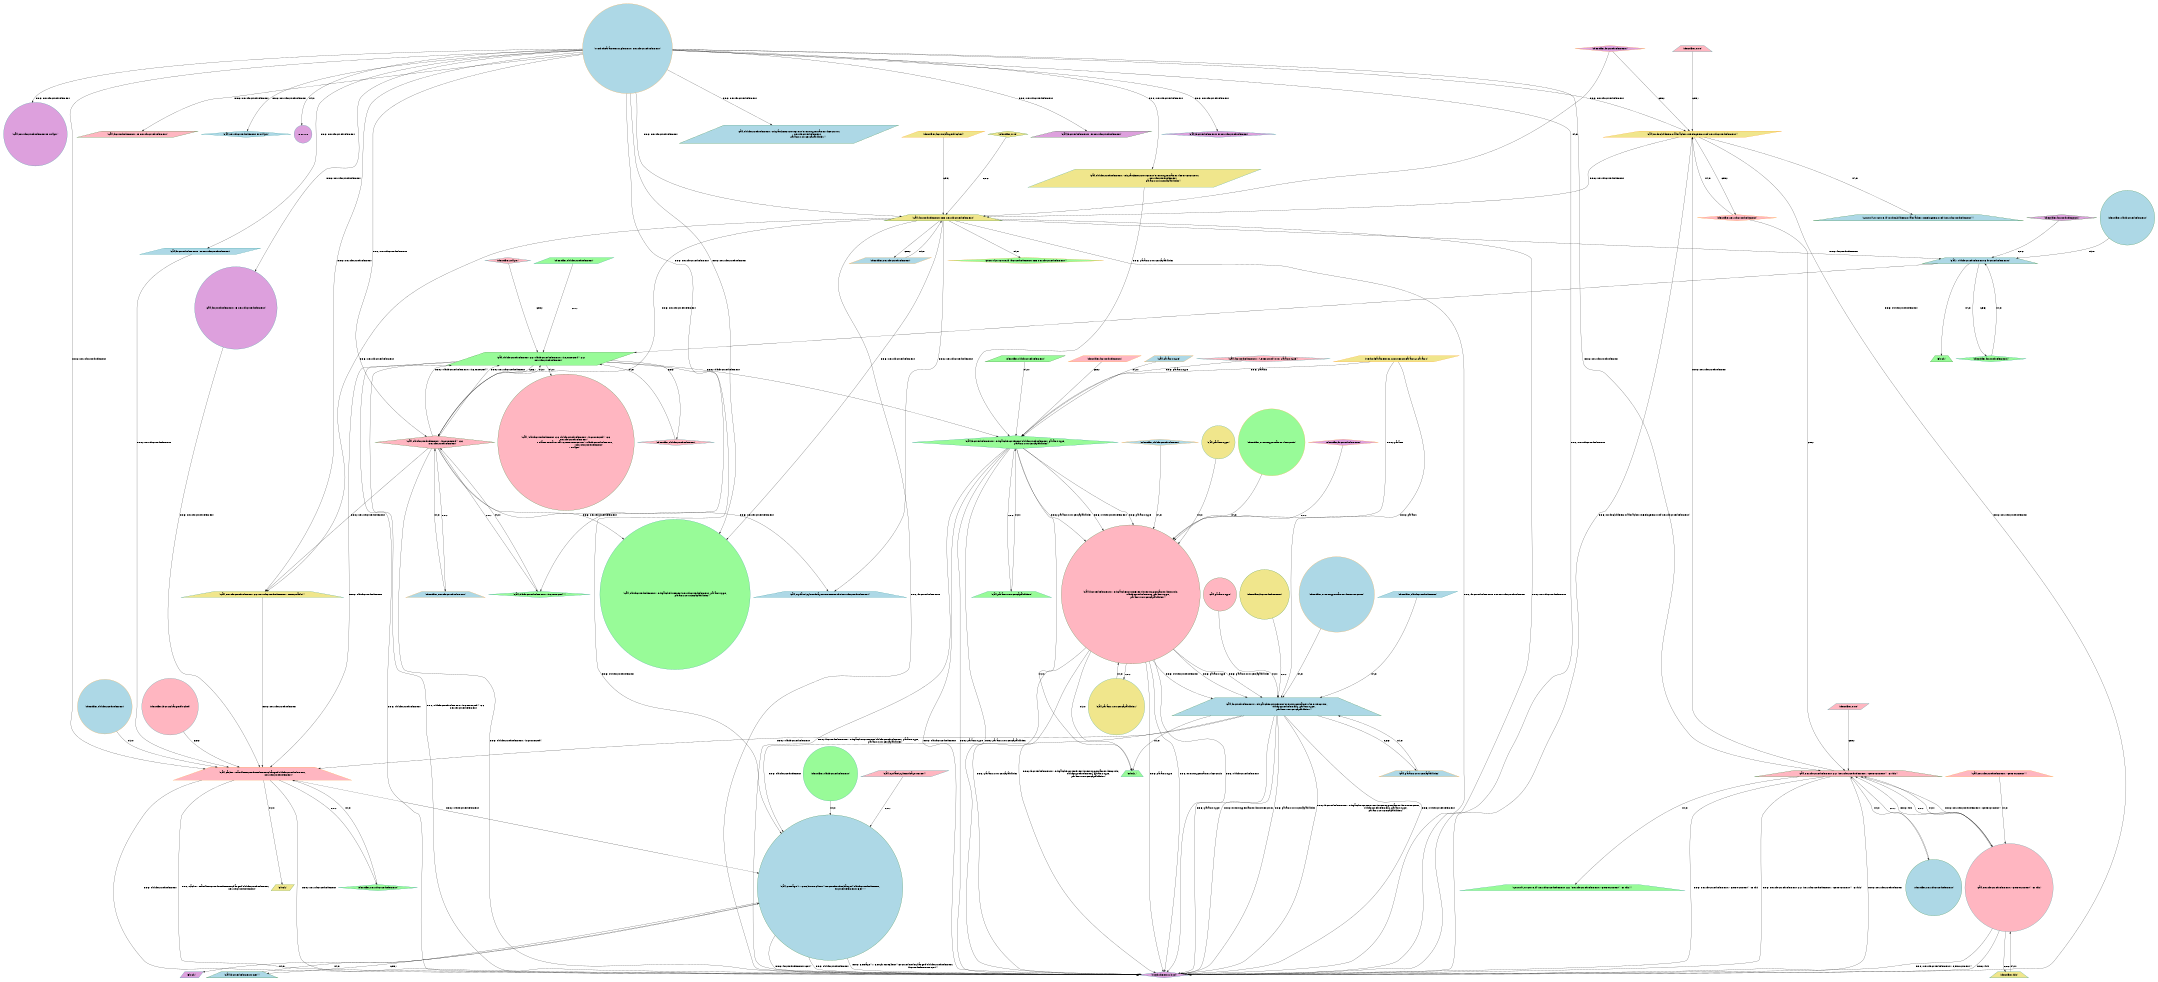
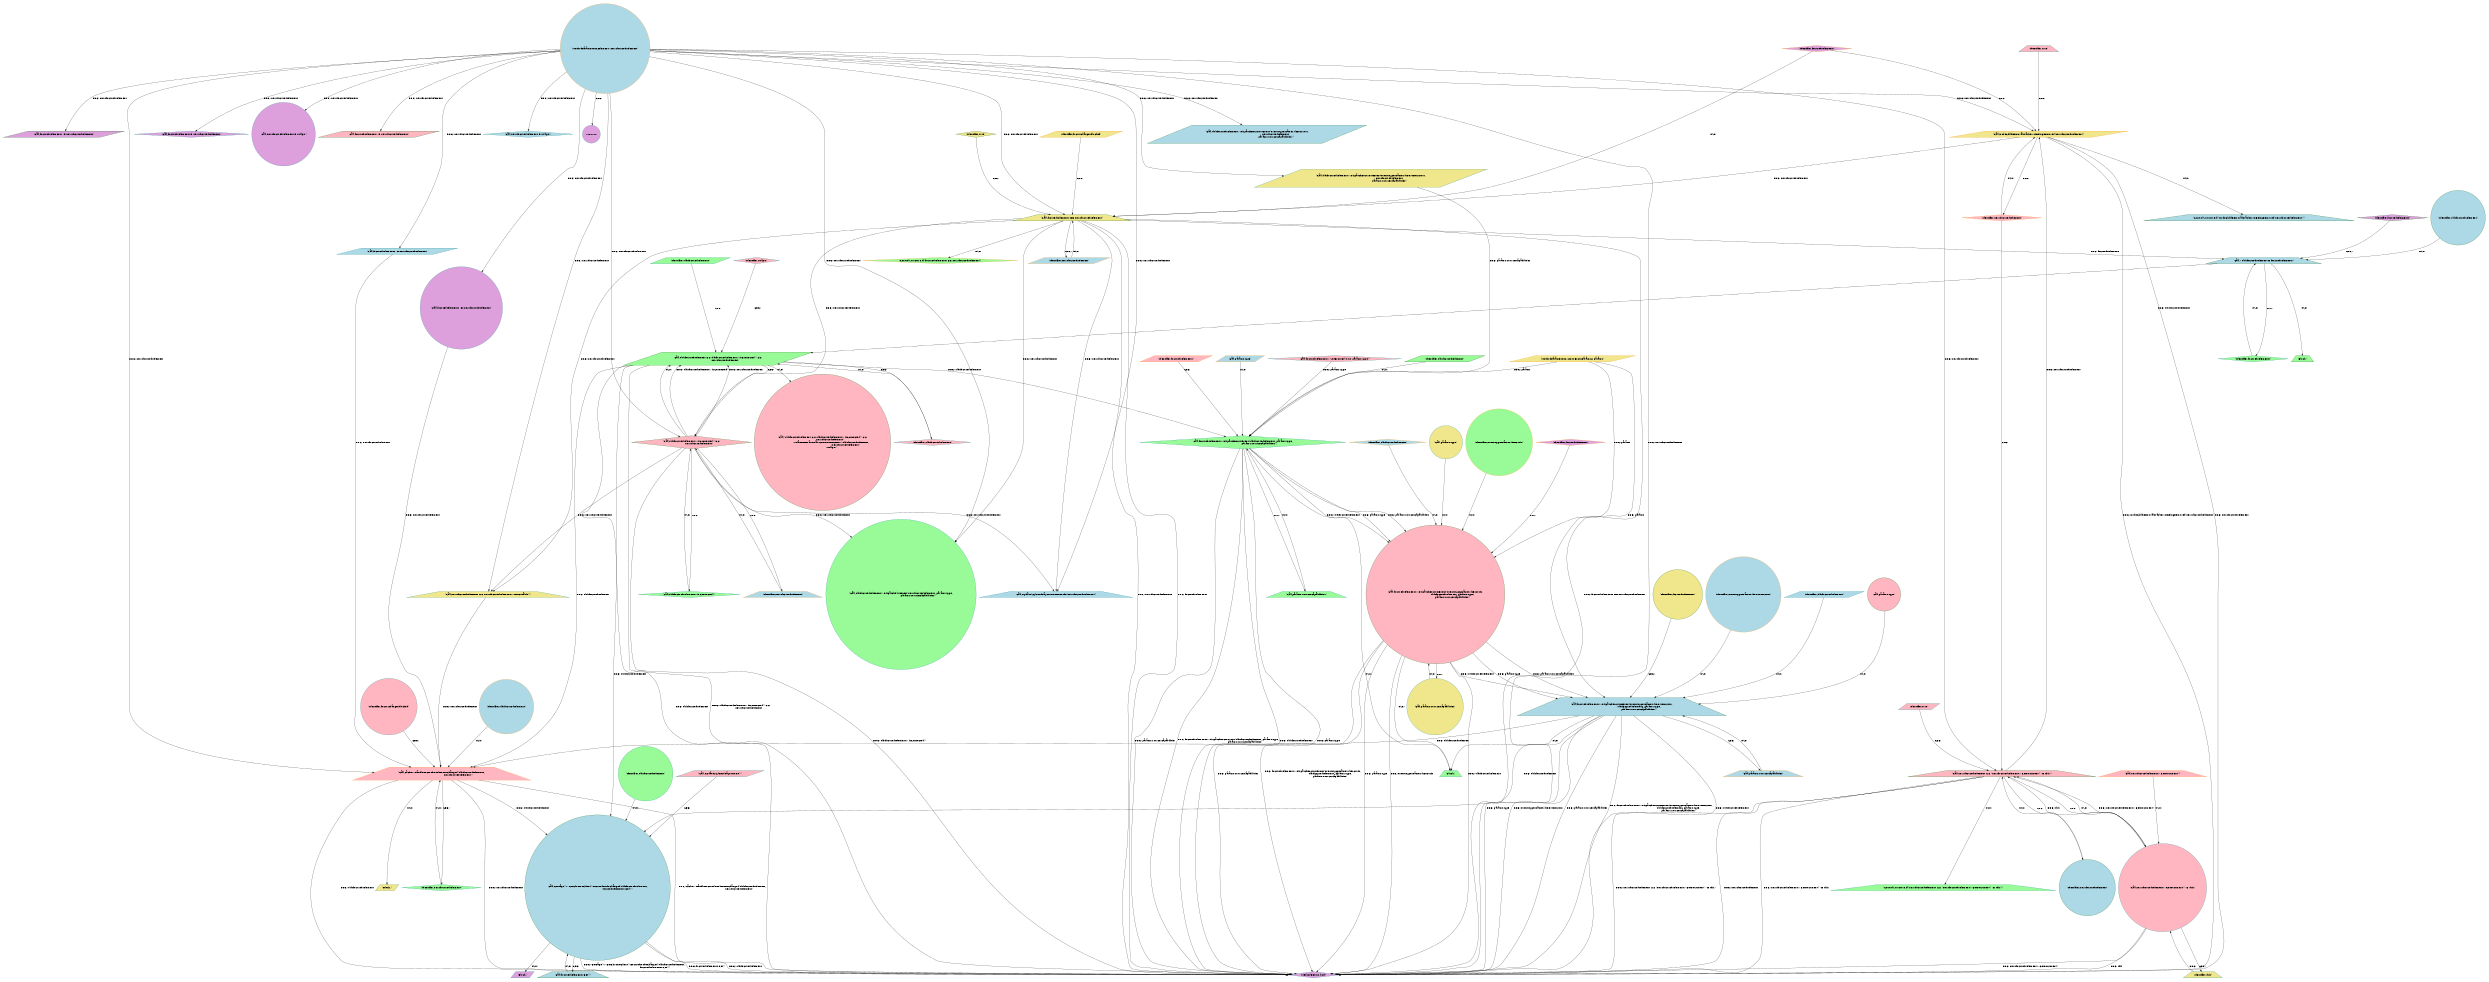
(313, 98) -> (599, 98)
(722, 399) -> (1133, 112)
(2014, 966) -> (2193, 966)
